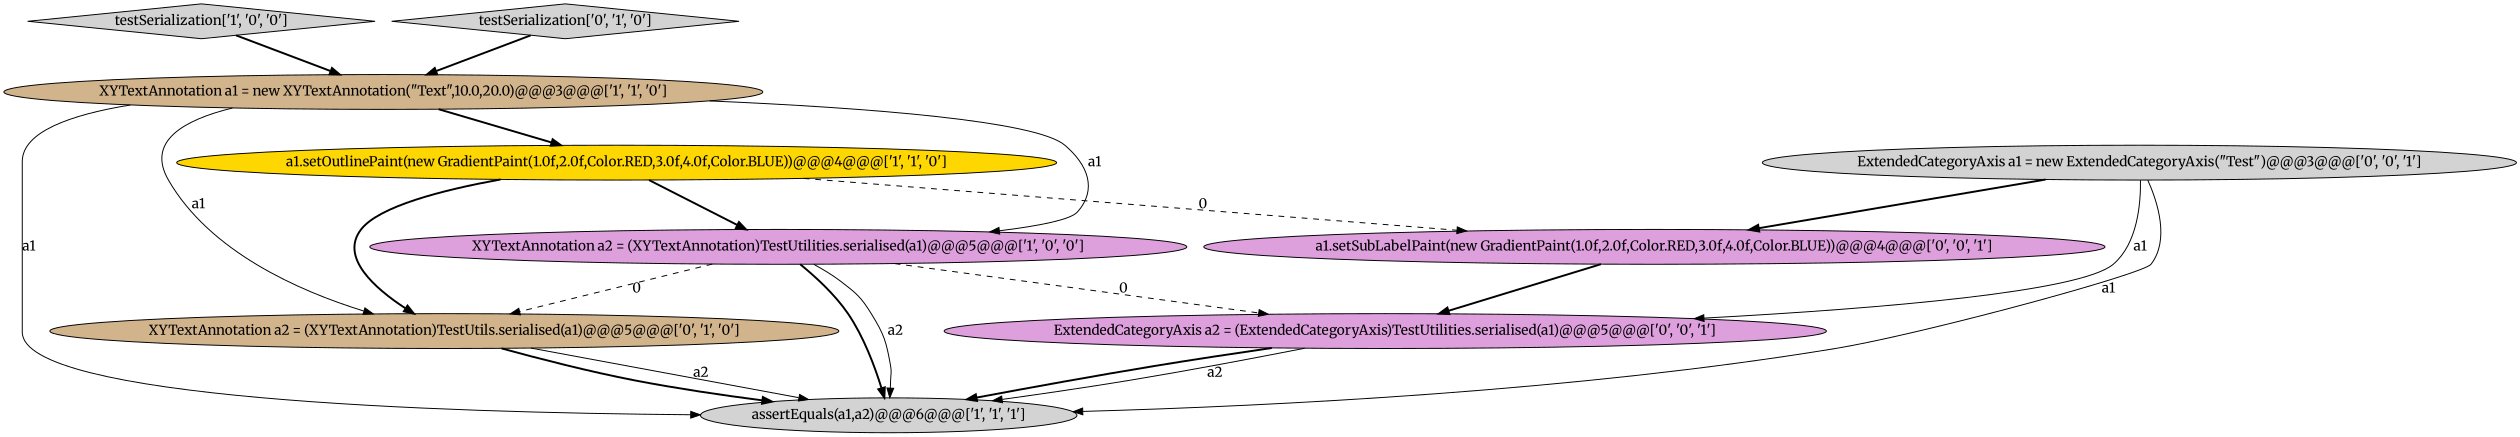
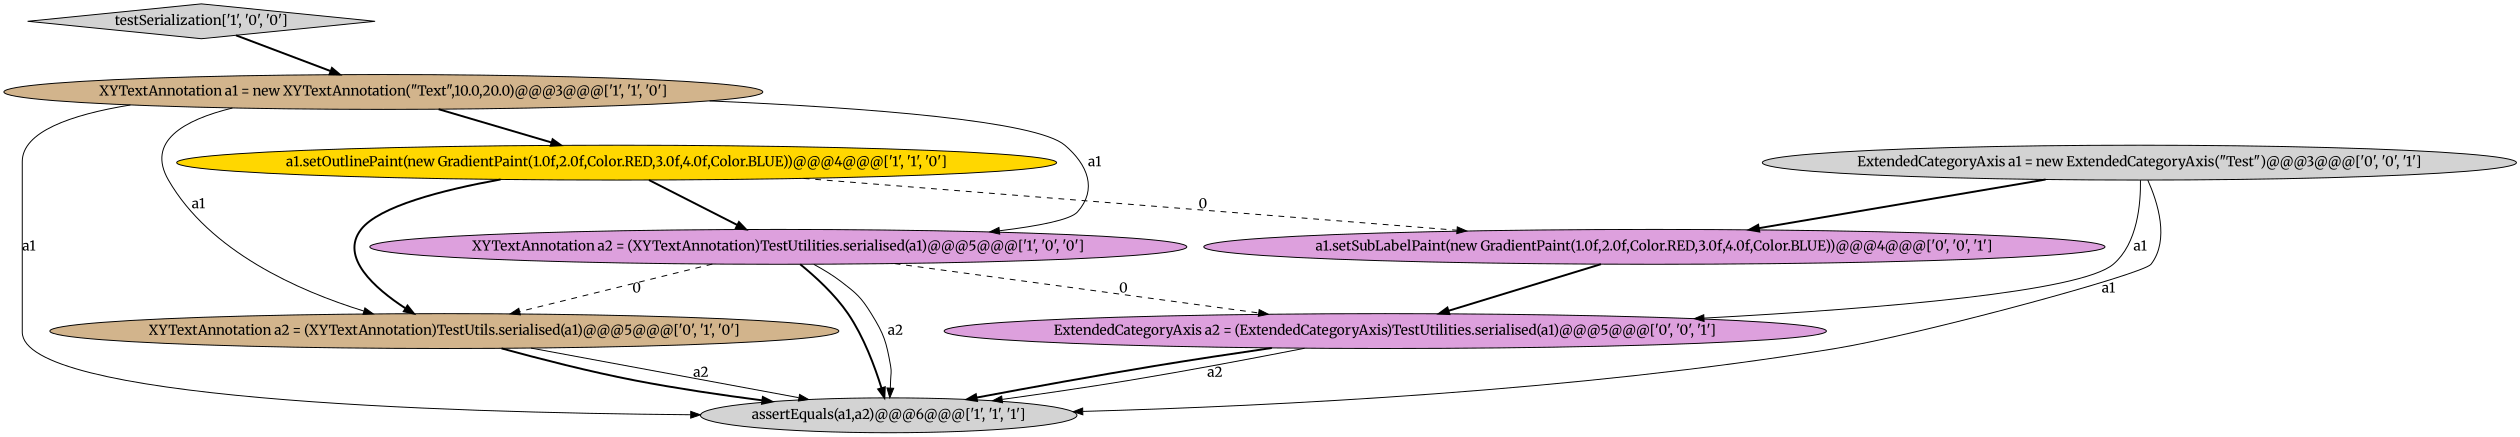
(565, 21) -> none
